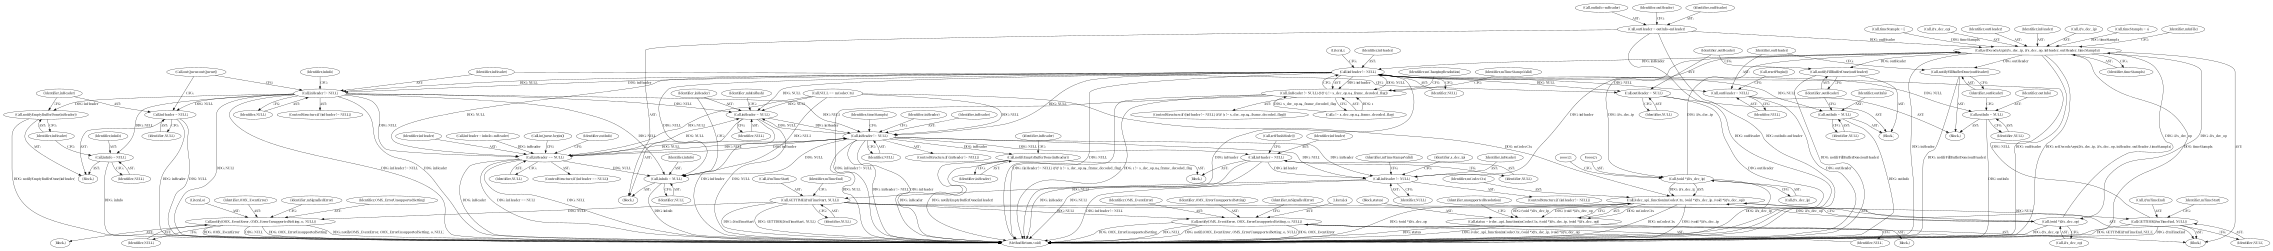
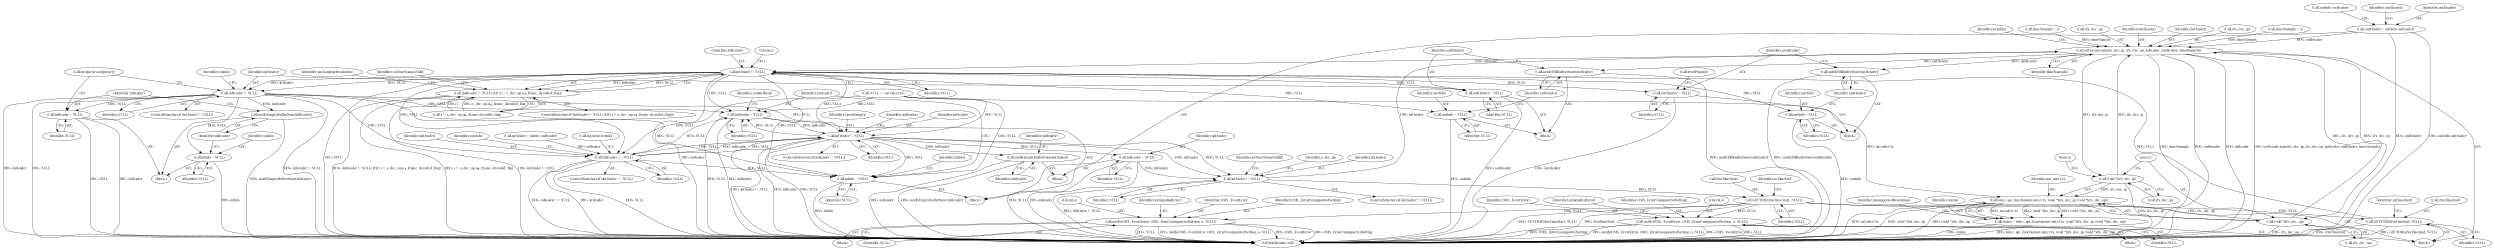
(1279, 136) -> none
(1373, 200) -> (1945, 200)
none -> (2203, 205)
